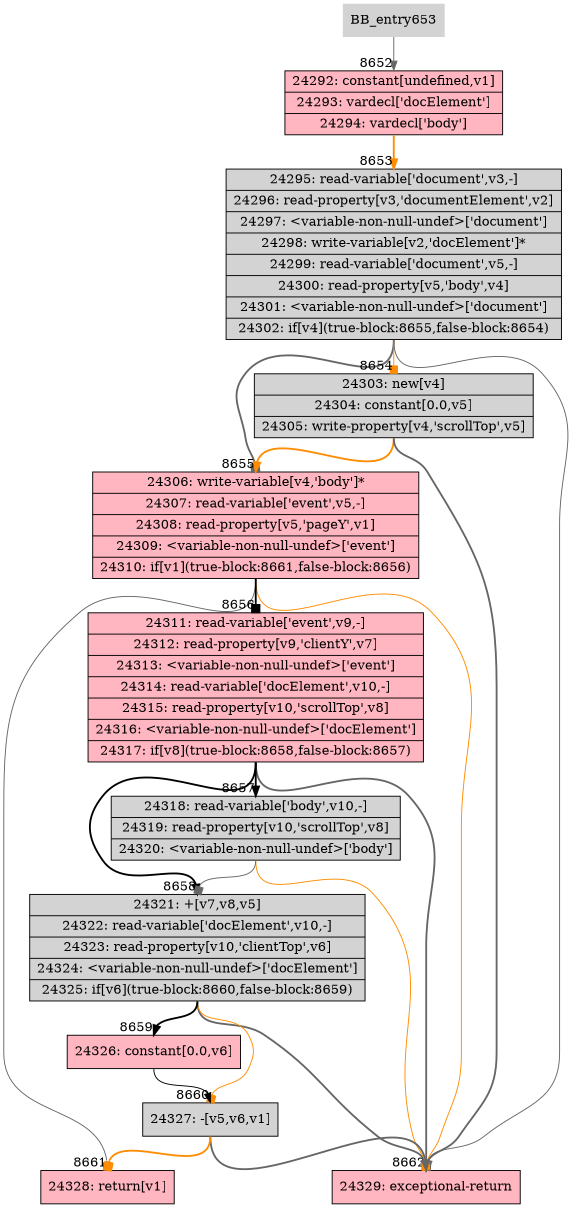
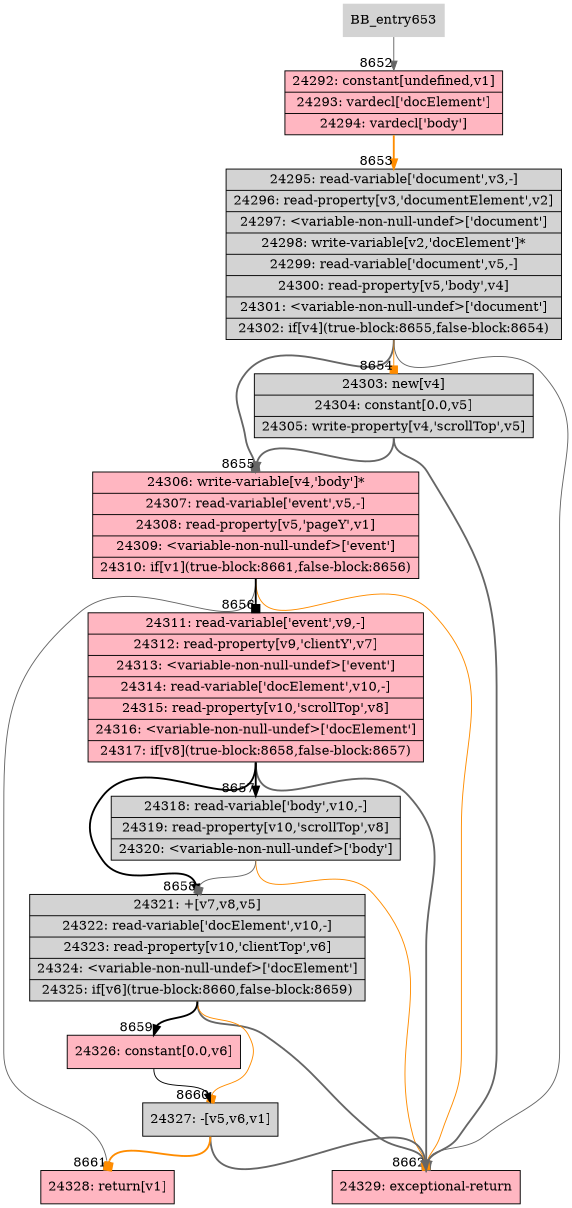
(329, 456) -> (329, 456)
